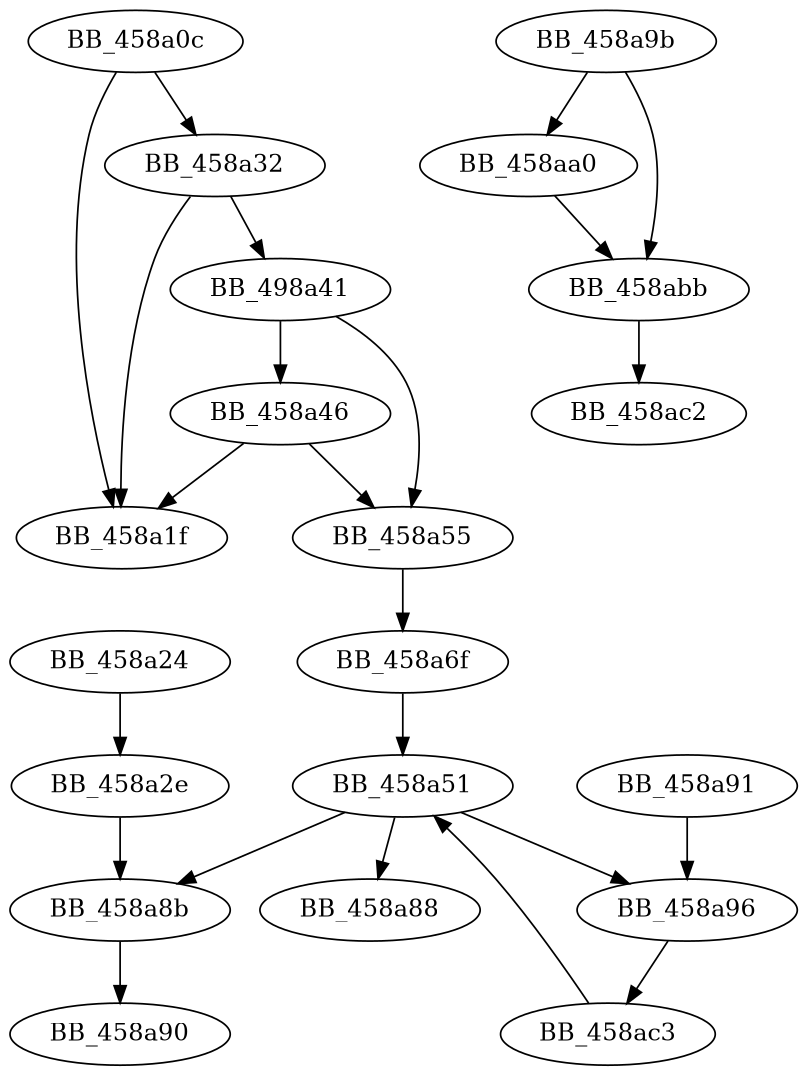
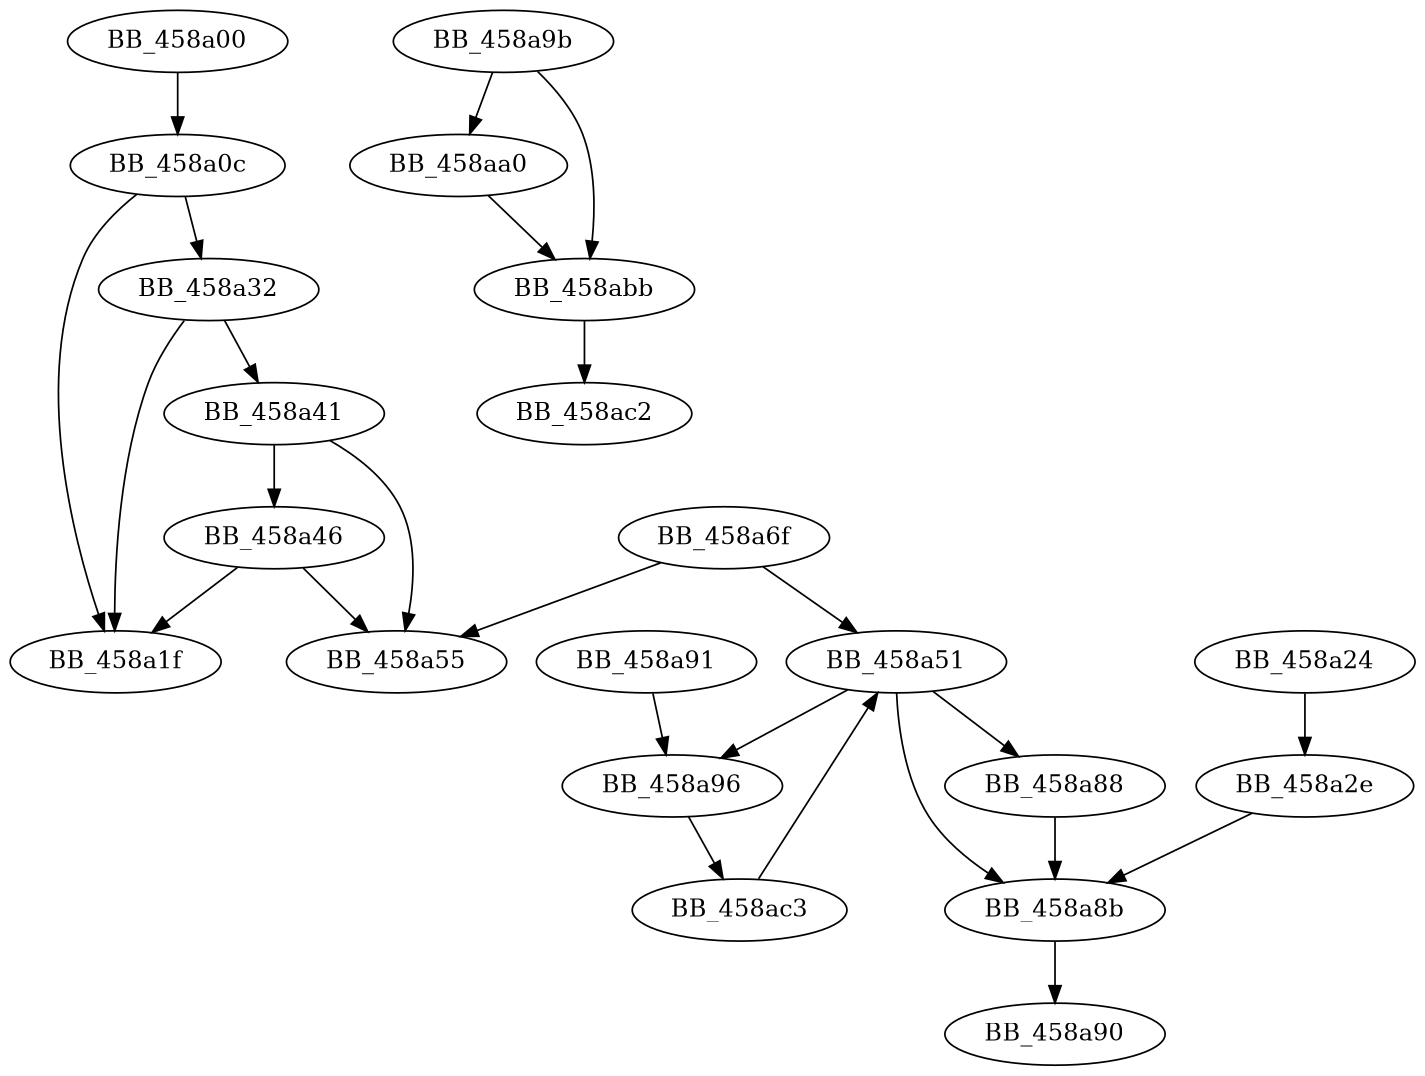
none -> (178, 41)
(280, 290) -> (274, 414)
(403, 591) -> (569, 597)
none -> (1055, 840)
